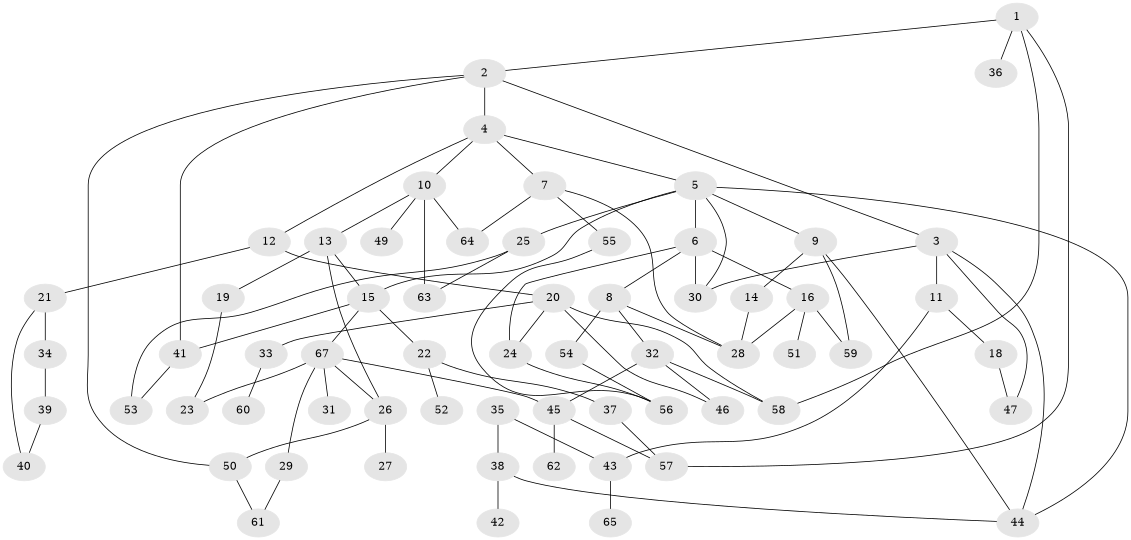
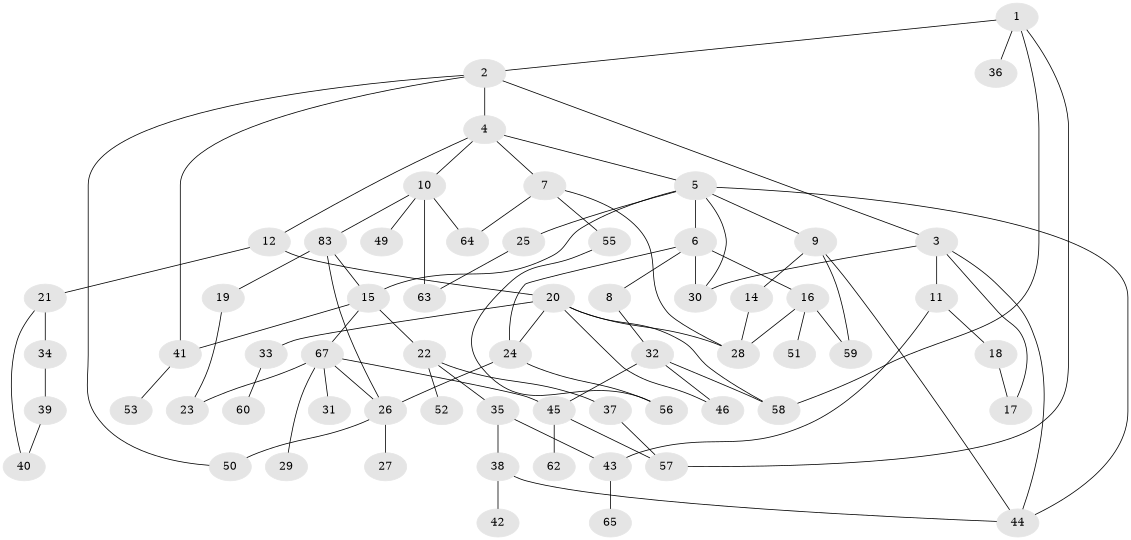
(325, 242) -> (325, 242)
(298, 297) -> none
(674, 326) -> (676, 332)
(567, 354) -> none
none -> (443, 384)
none -> (470, 389)
(1011, 411) -> (1011, 411)
(258, 523) -> none
